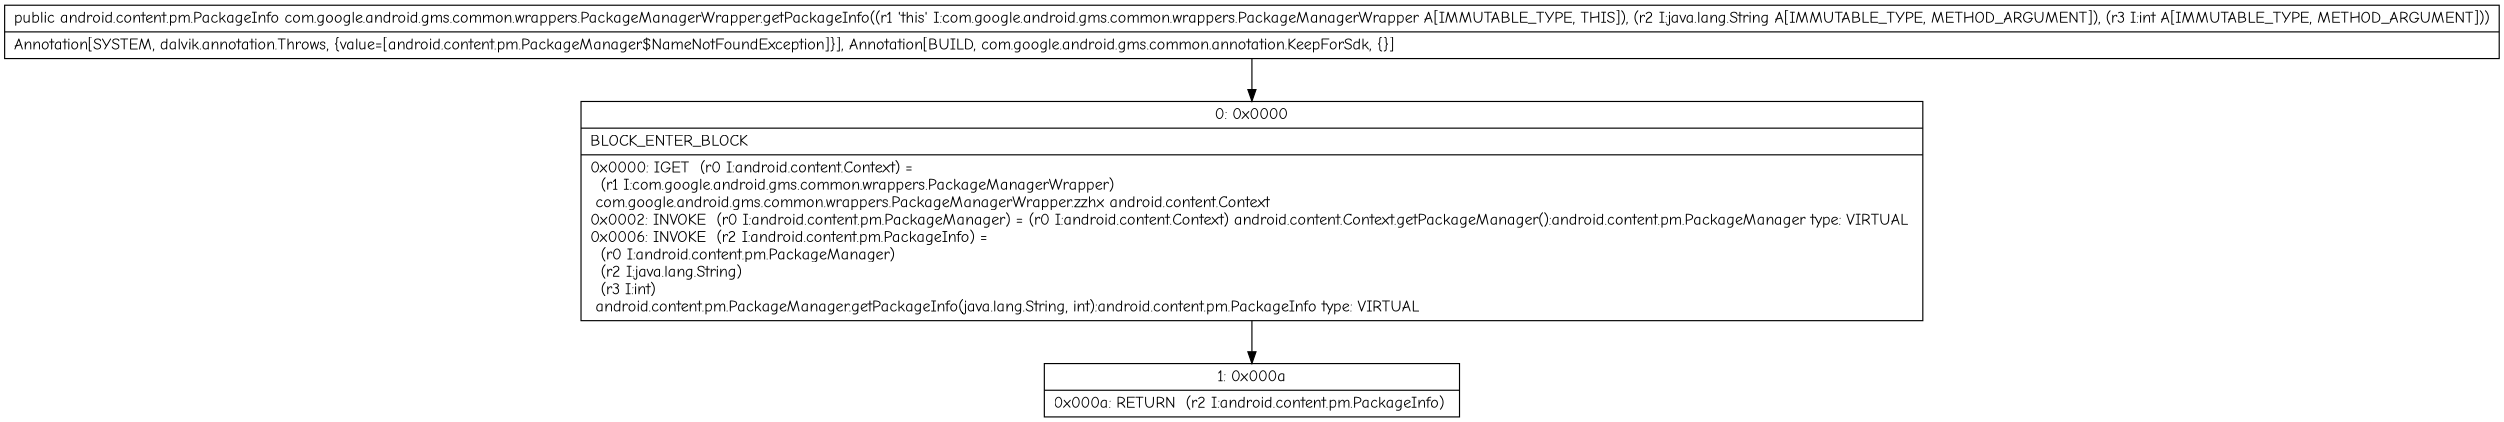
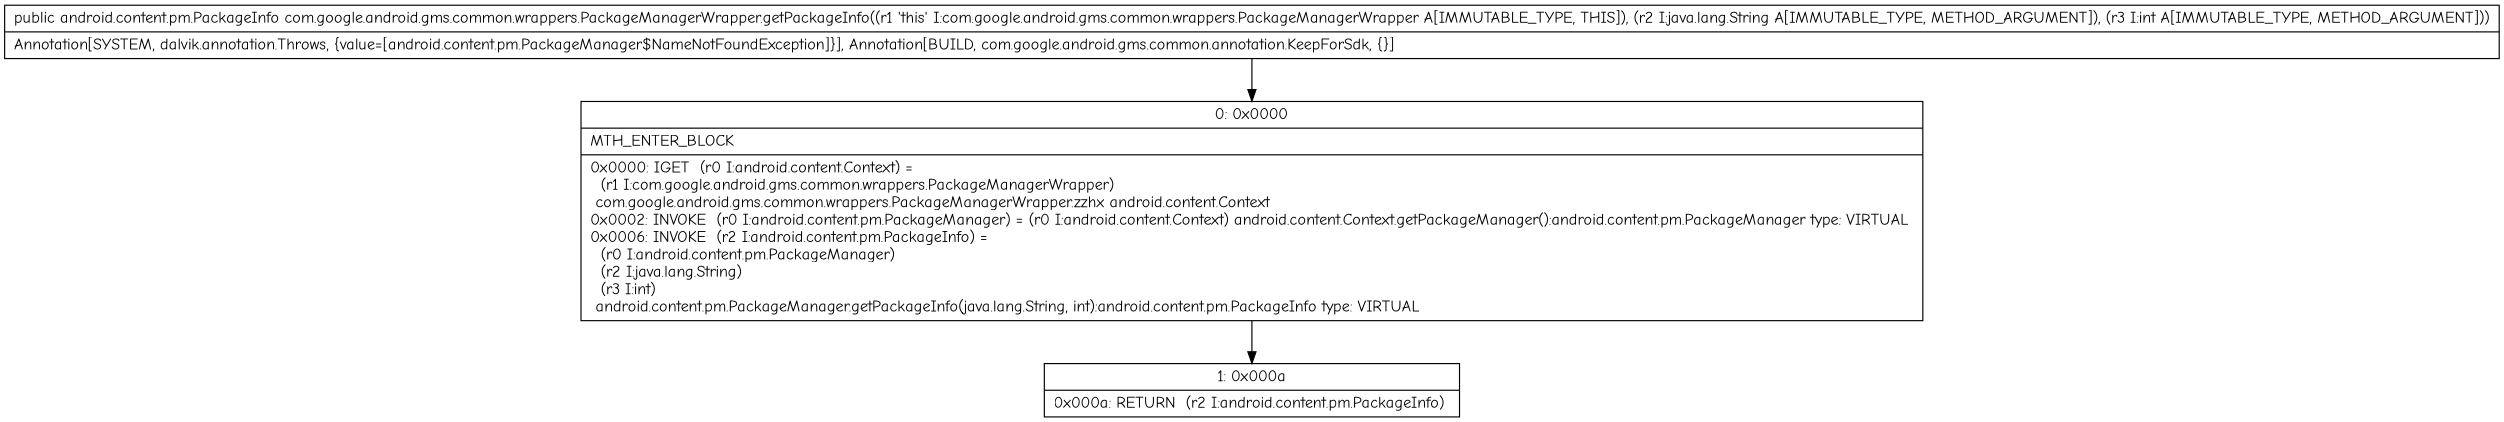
(669, 141) -> (662, 141)
